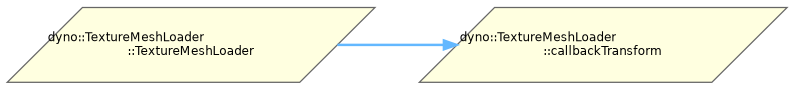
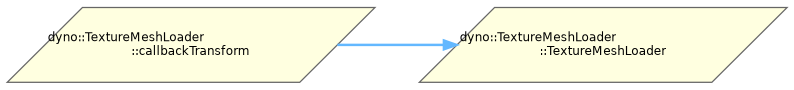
(391, 45) -> (391, 45)
